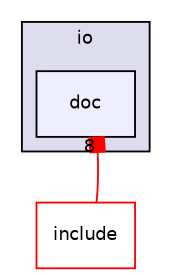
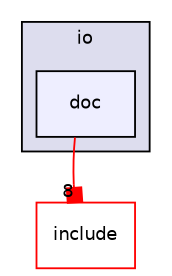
(98, 179) -> (74, 163)
